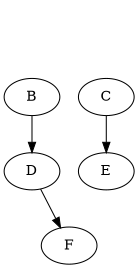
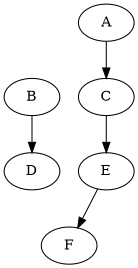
none -> (106, 23)
(48, 204) -> (90, 204)
